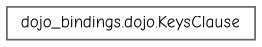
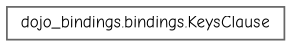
(131, 23) -> (146, 23)
